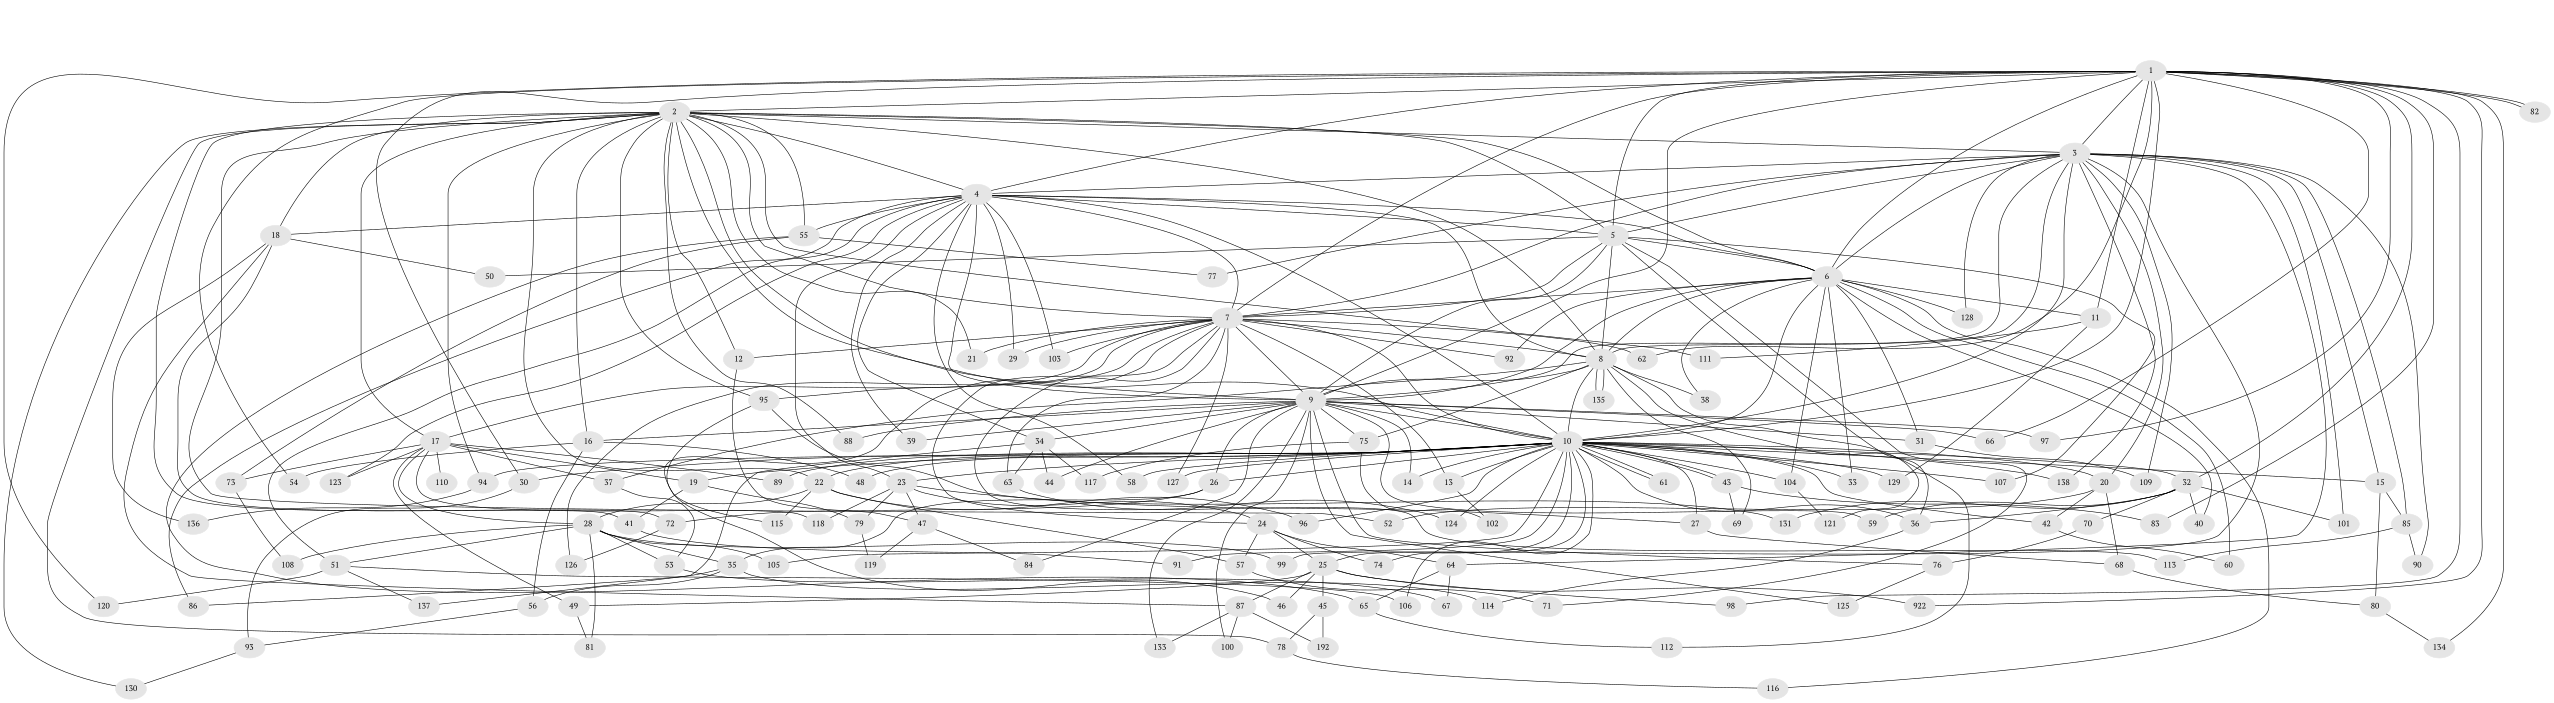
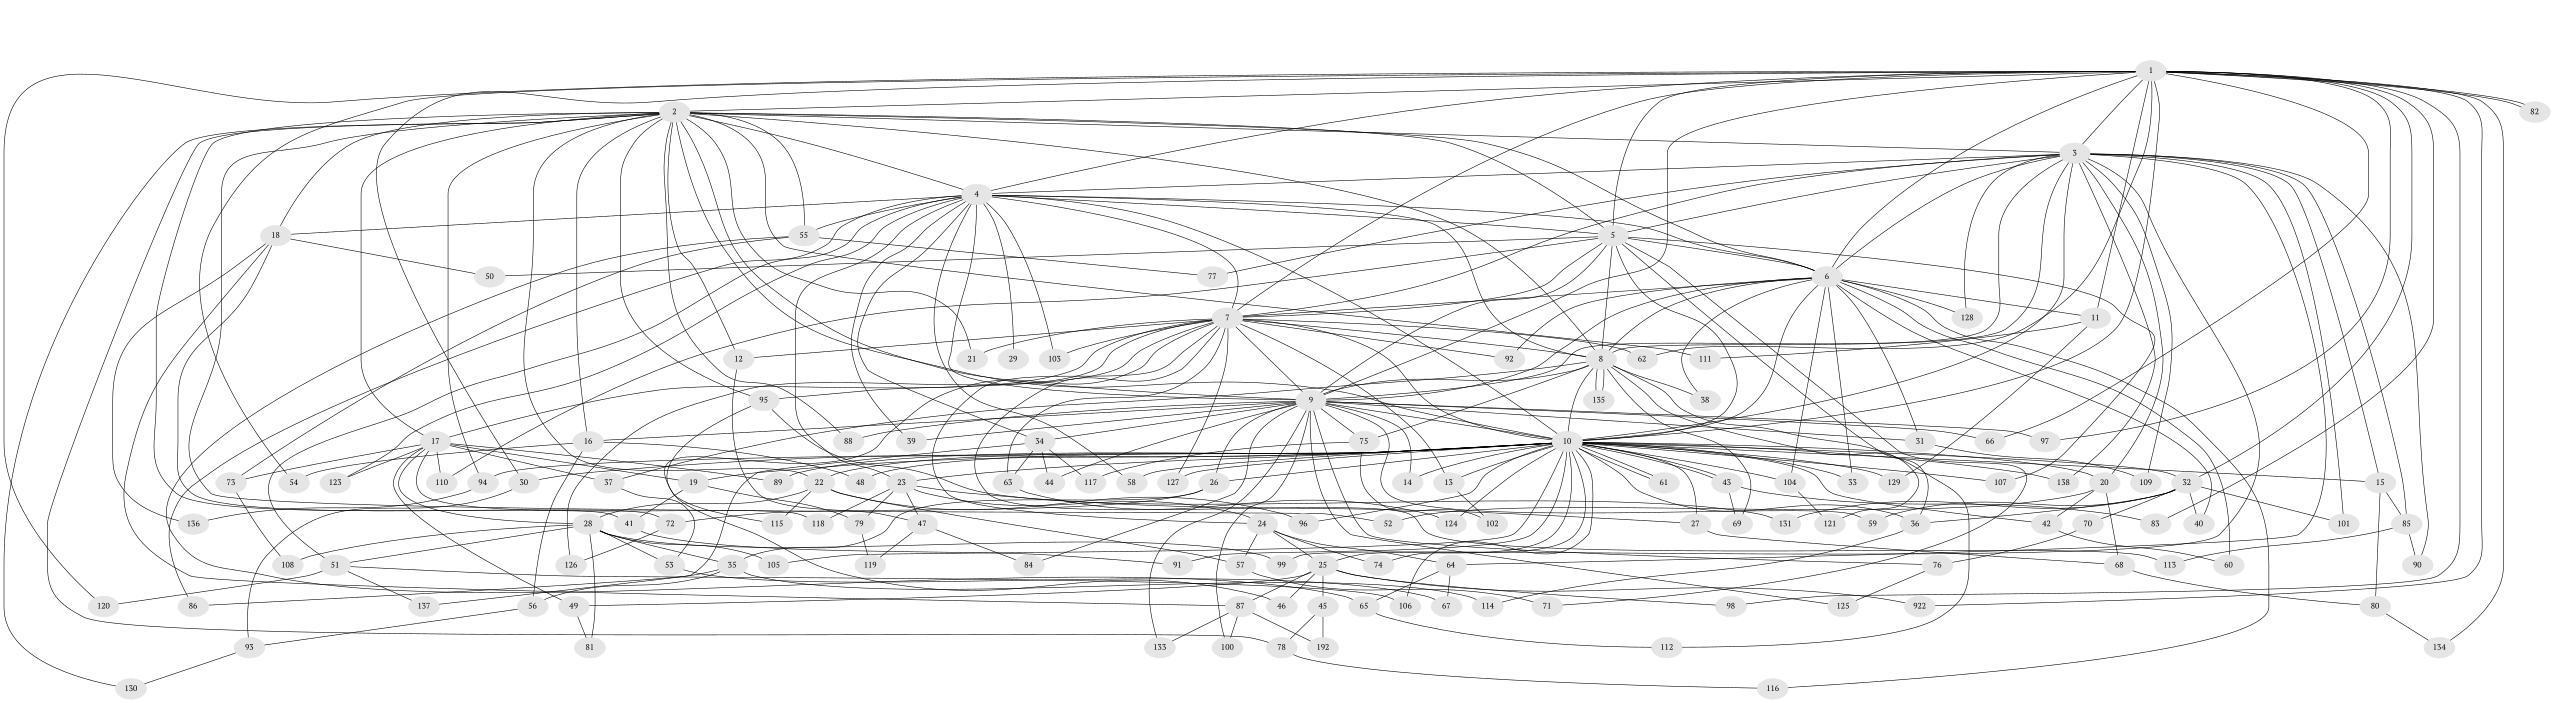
(888, 287) -> none
none -> (981, 304)
(1108, 332) -> none
none -> (1736, 376)
